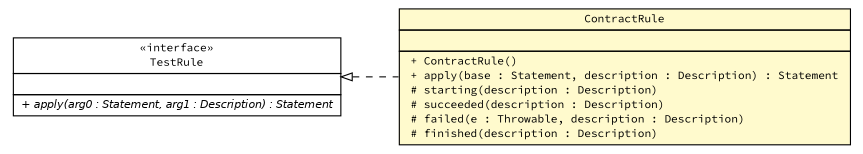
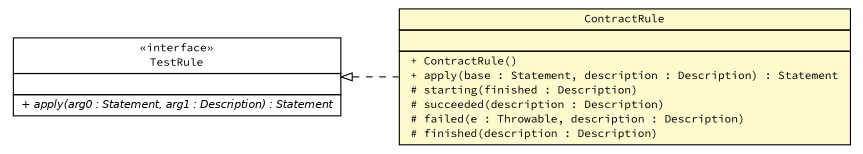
(535, 90) -> (525, 90)
